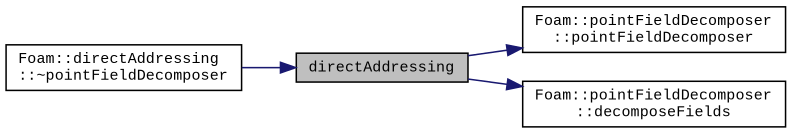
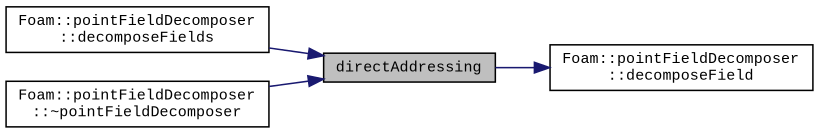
(654, 30) -> (681, 68)
(124, 68) -> (138, 104)
(488, 82) -> (289, 51)
